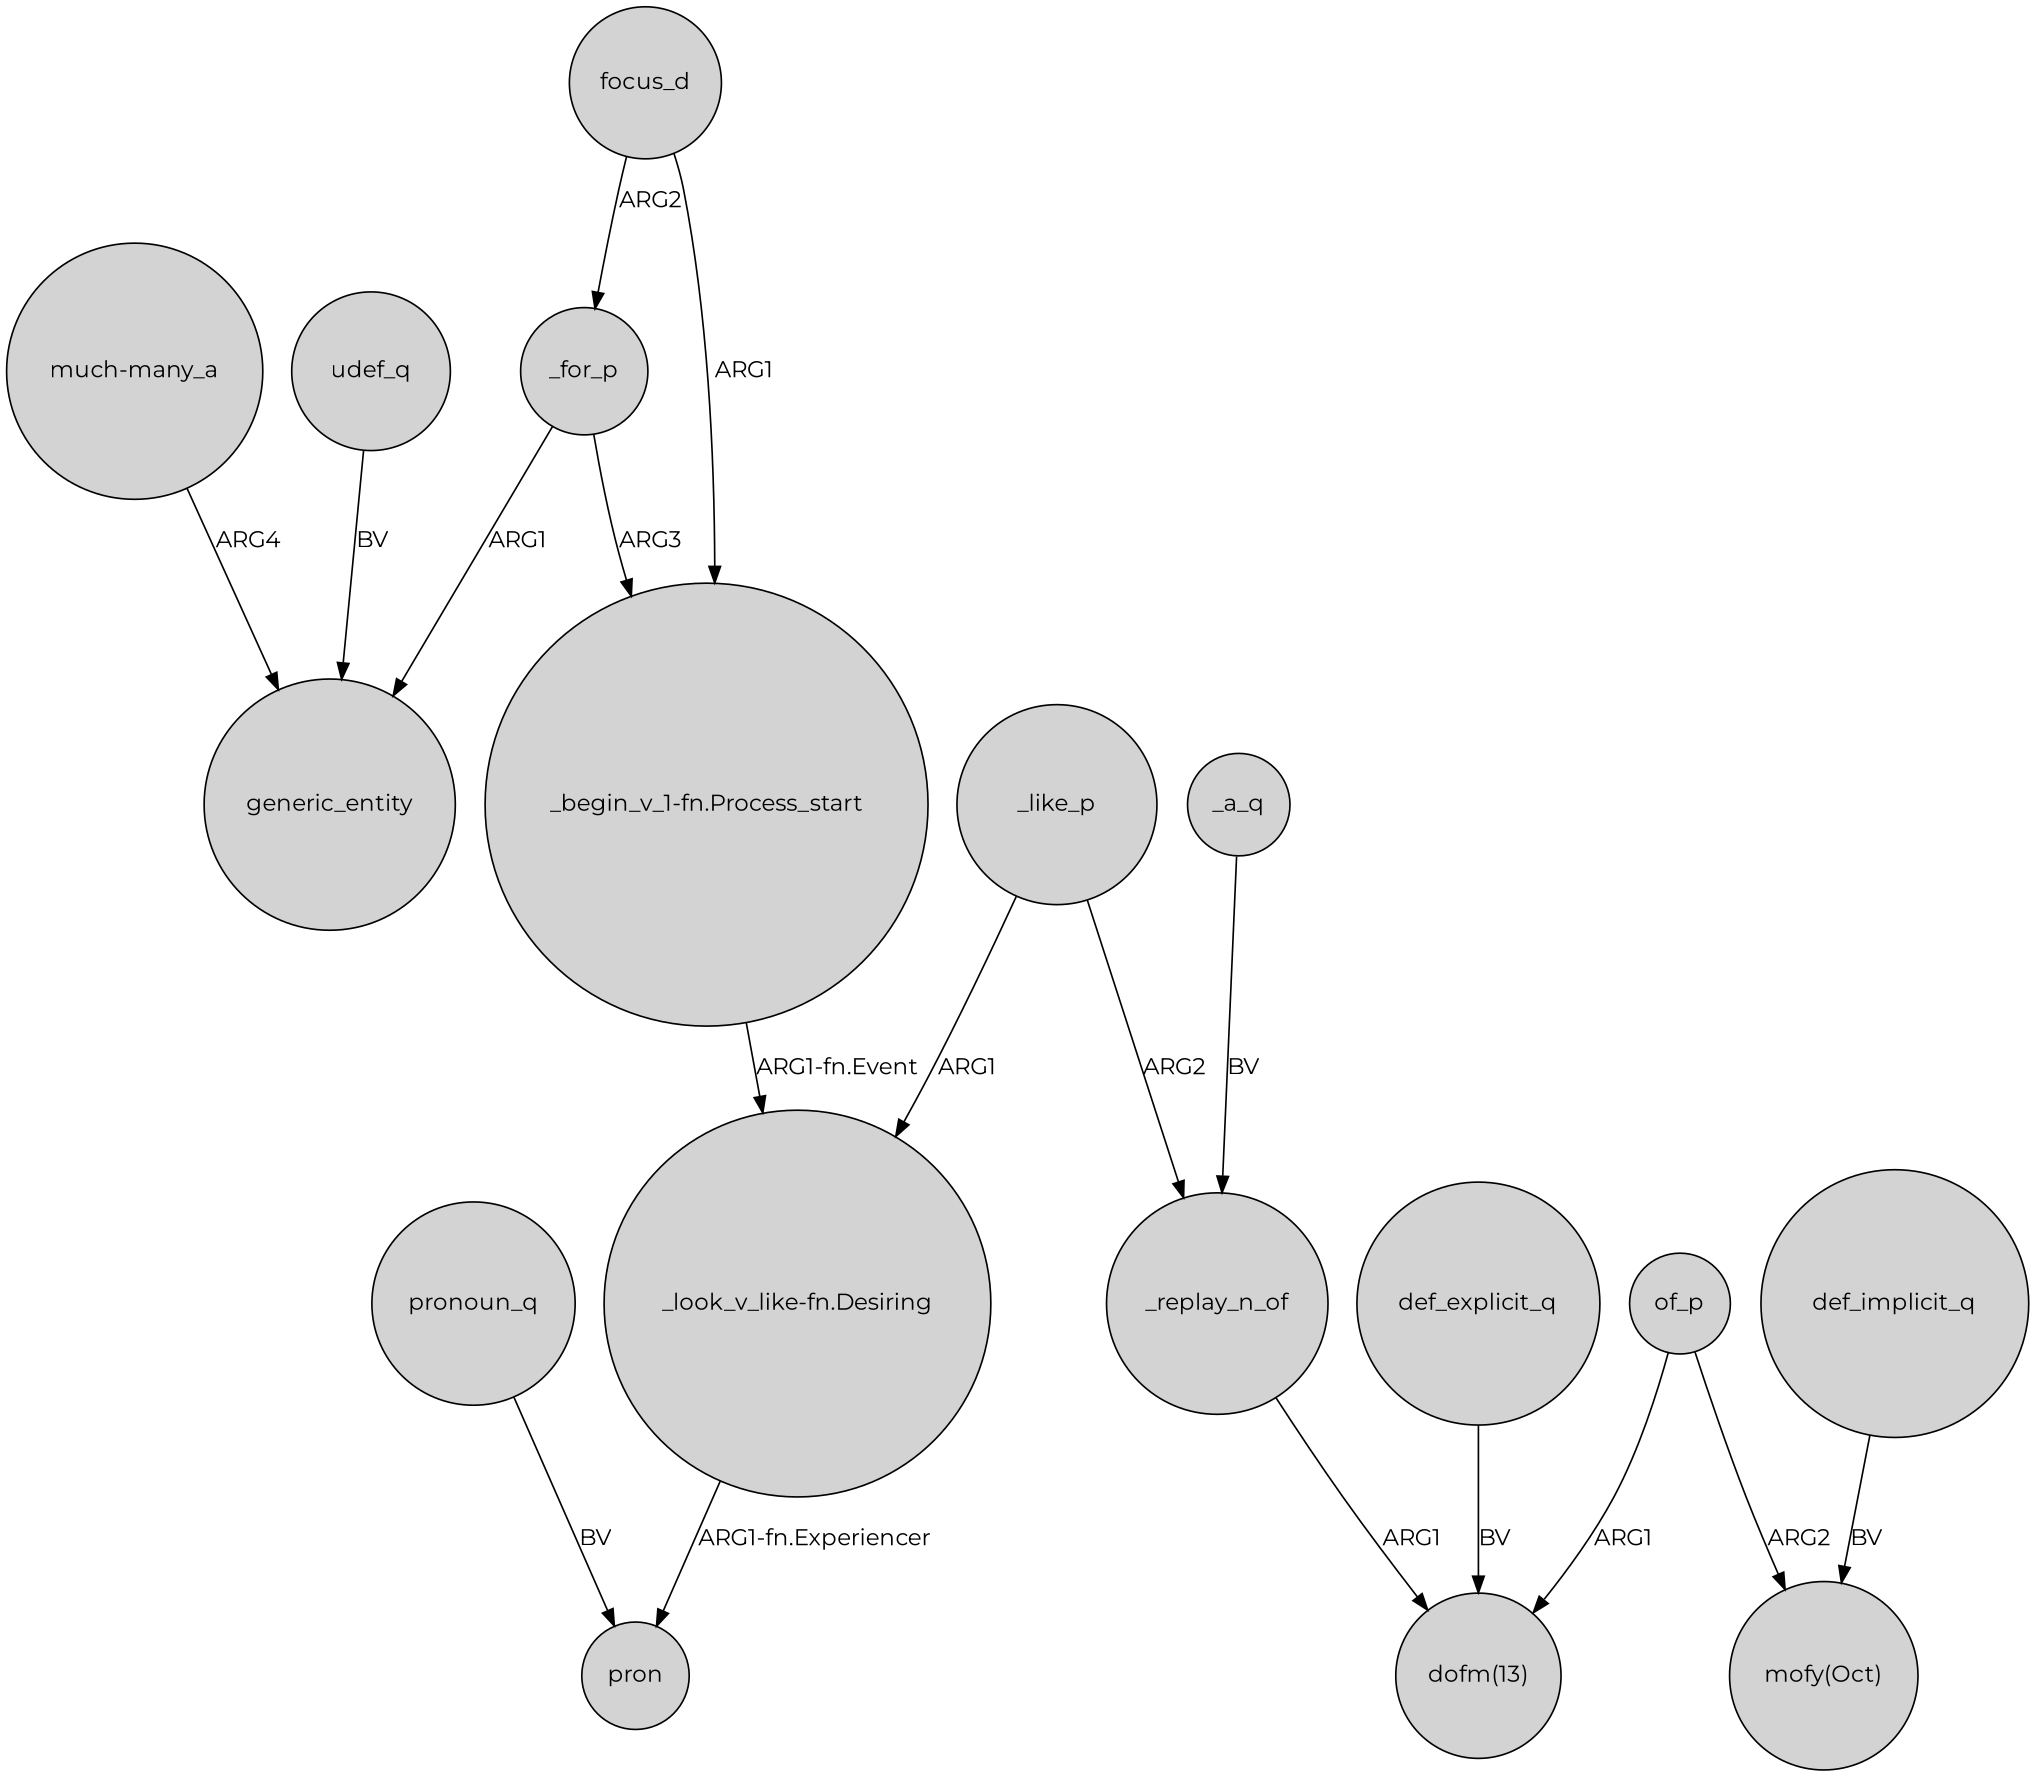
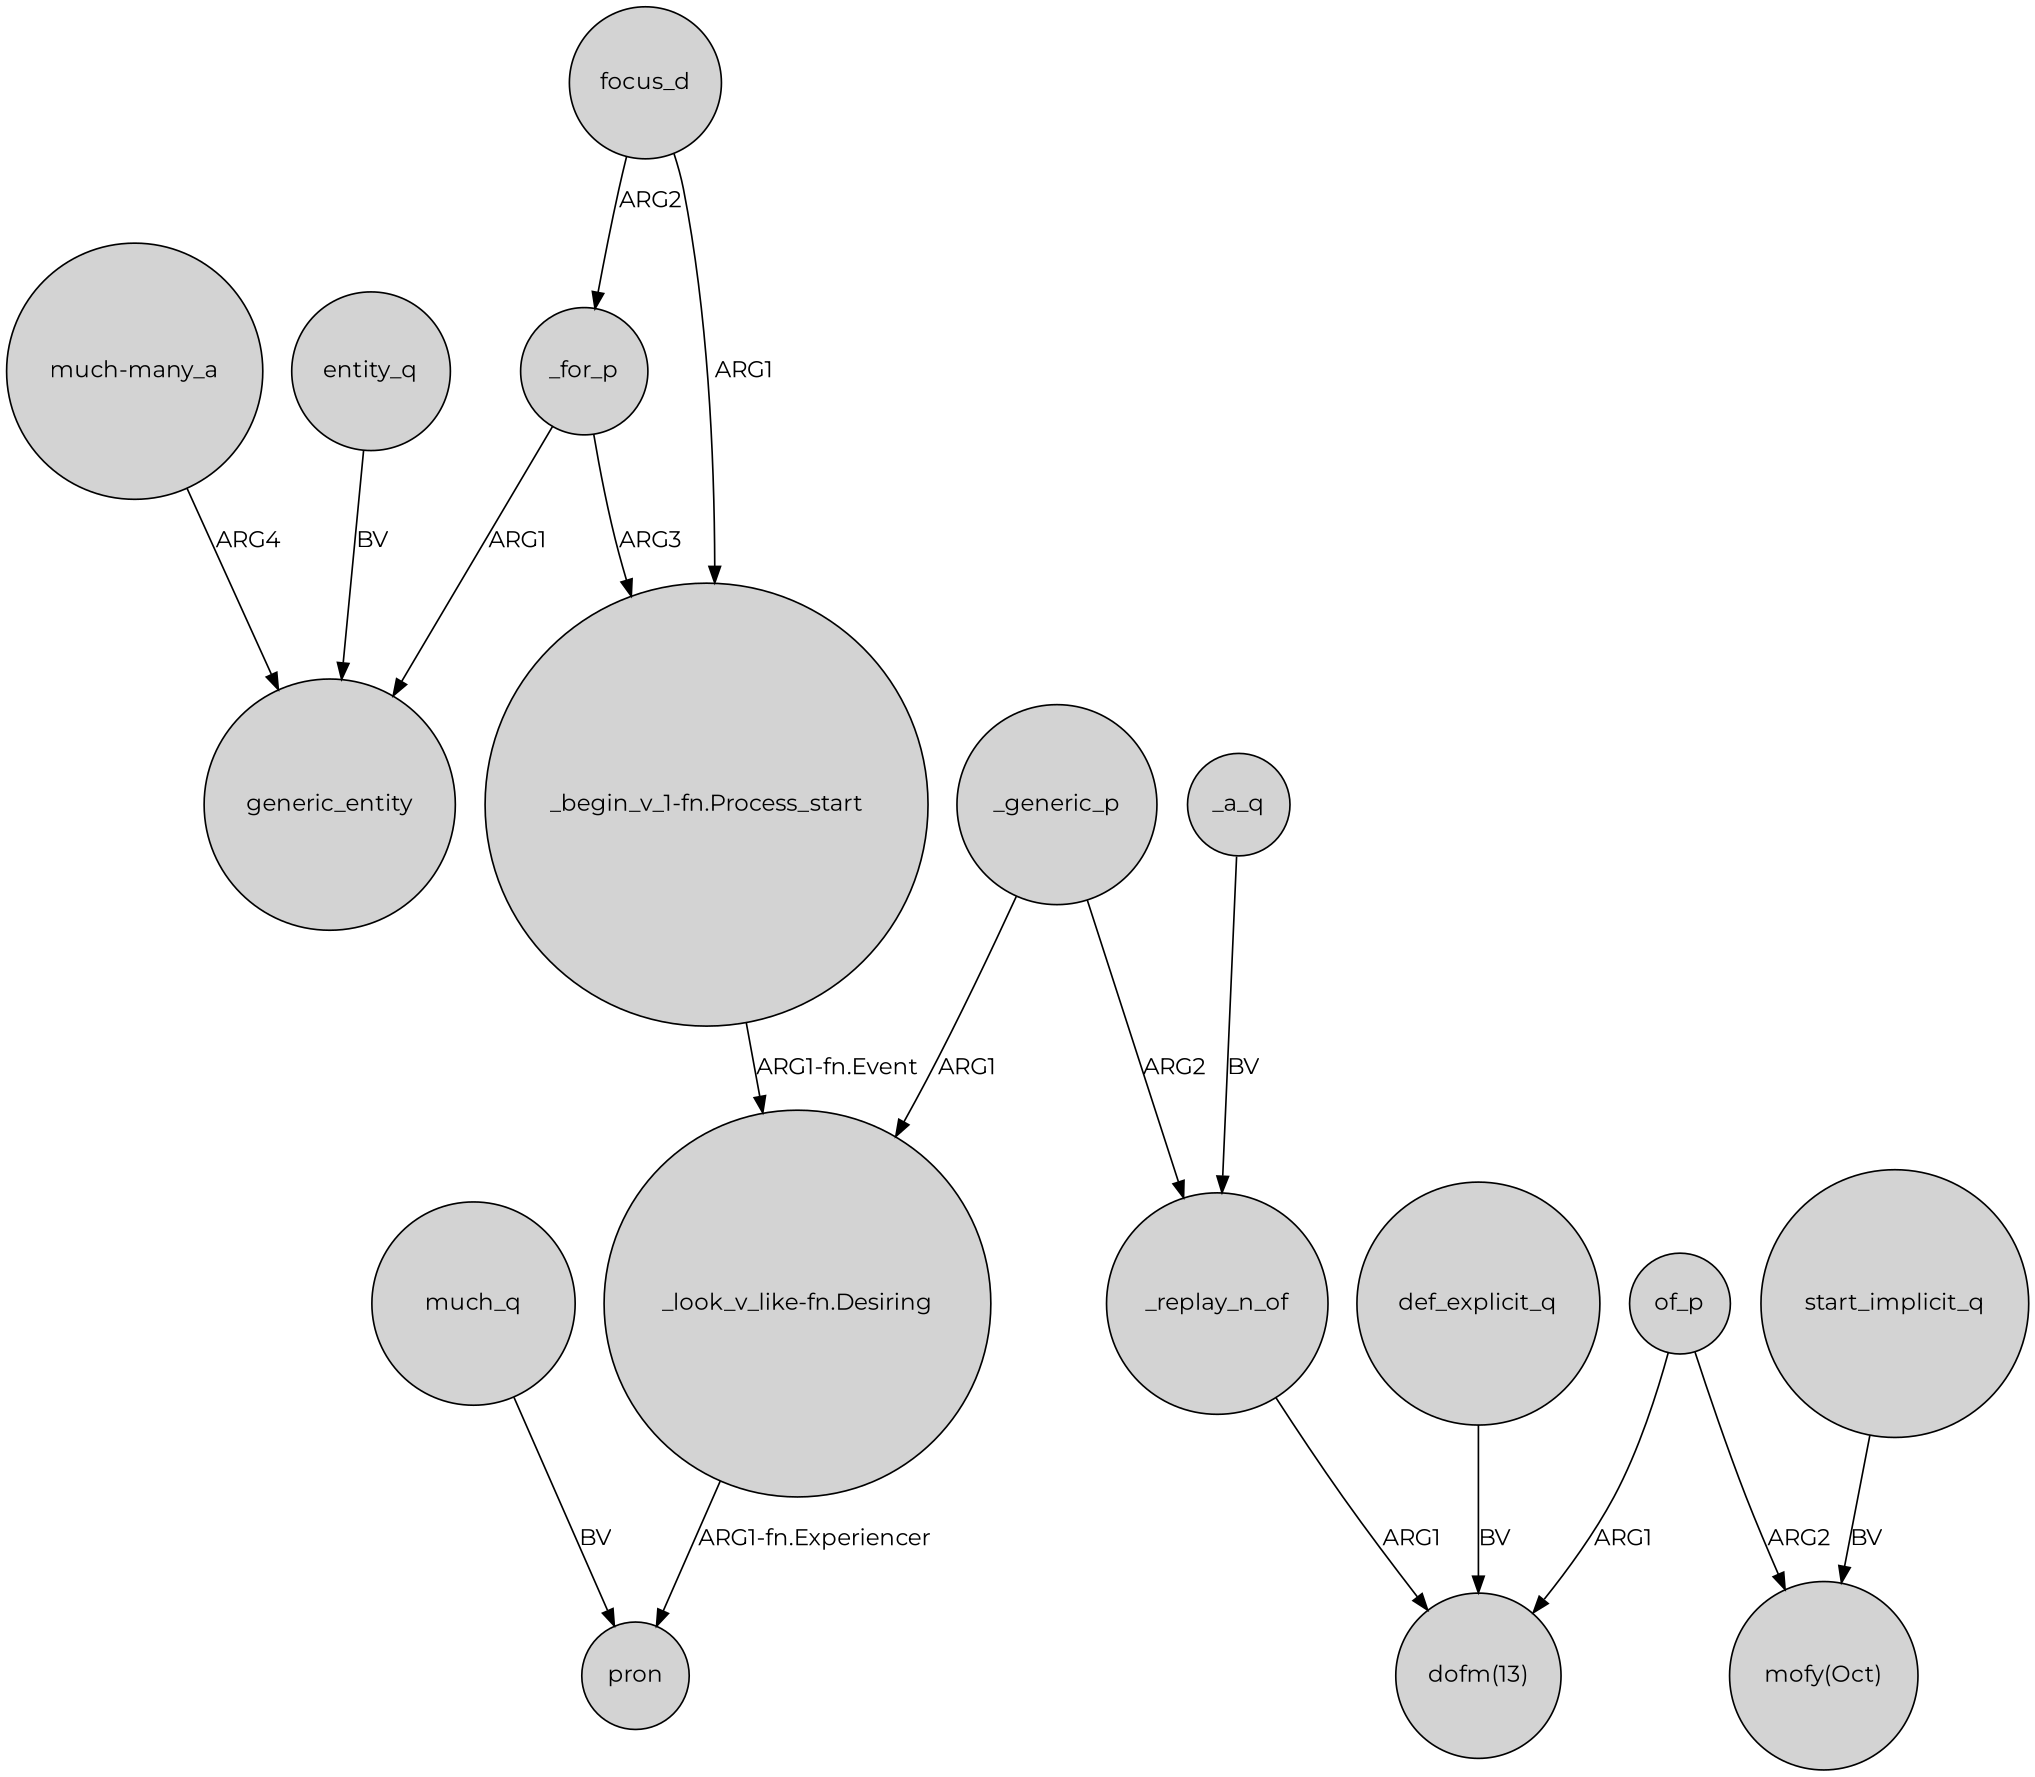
(371, 371) -> (371, 371)
(1057, 805) -> (1057, 805)
(474, 1304) -> (474, 1304)
(1895, 1304) -> (1895, 1304)
